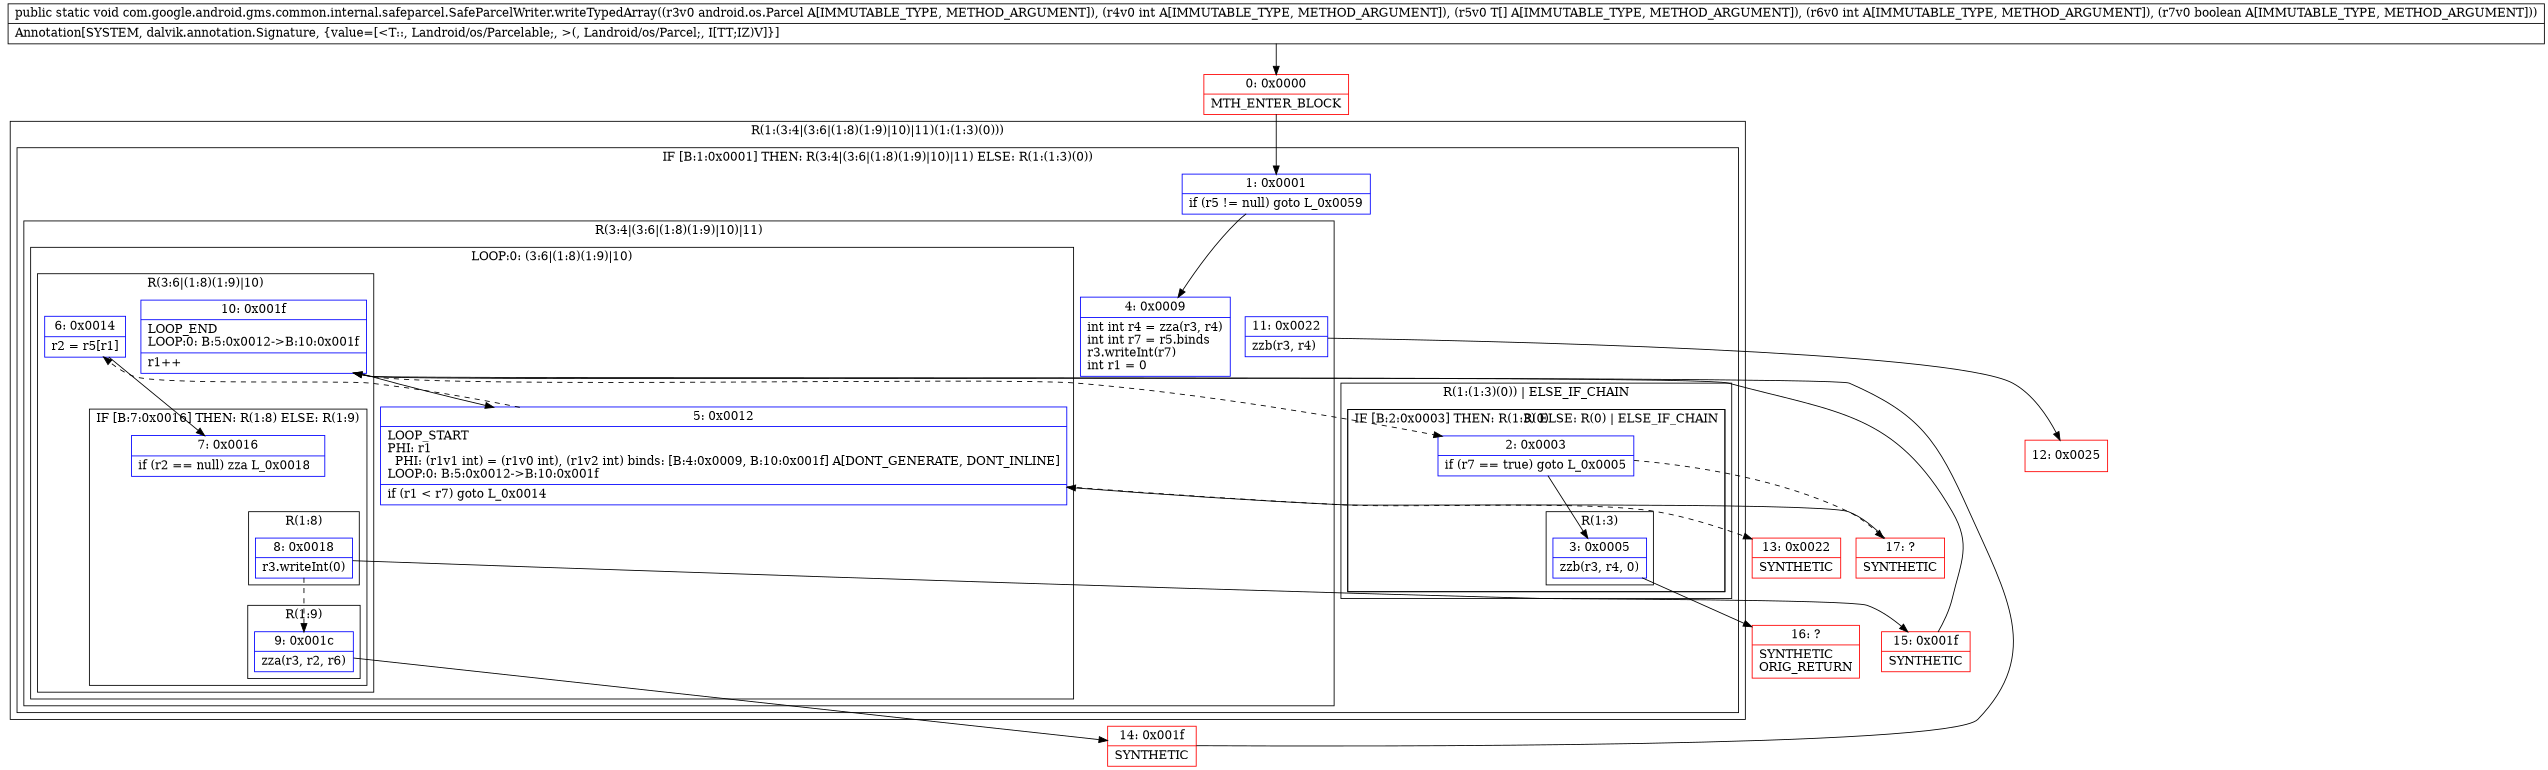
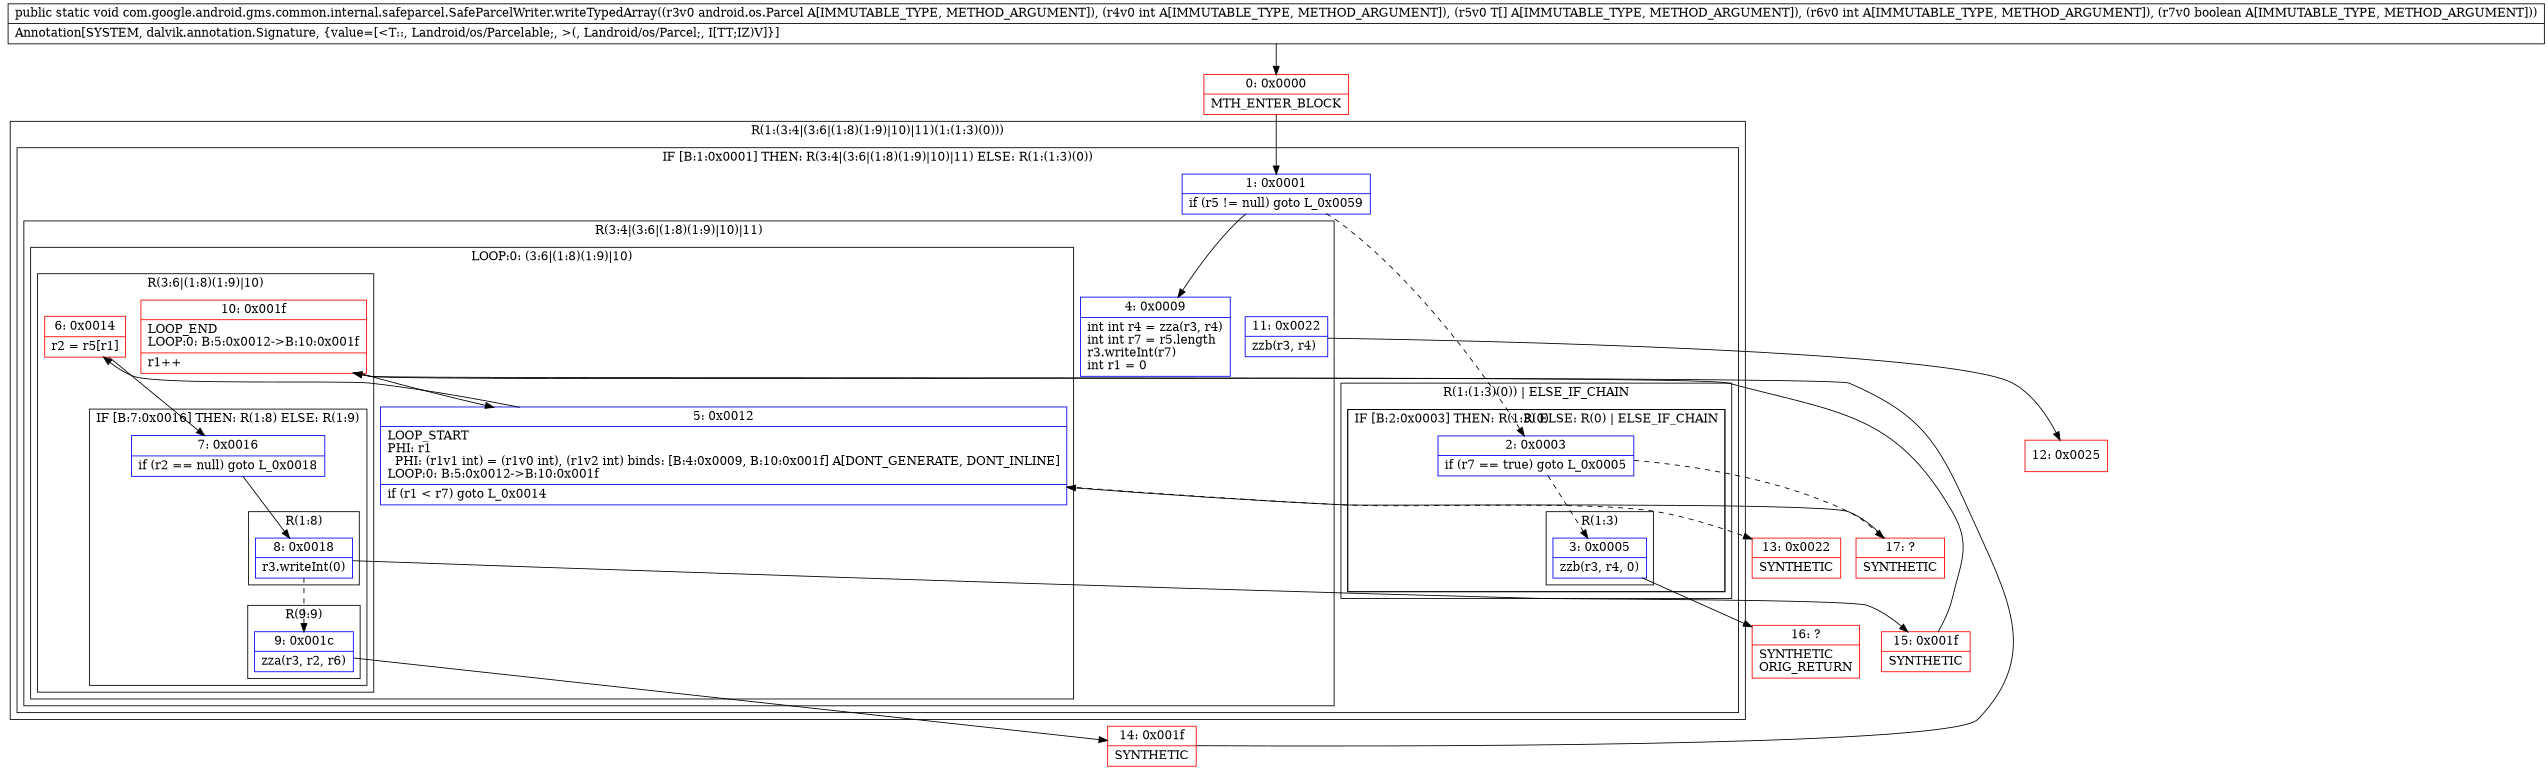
(85, 337) -> (85, 337)
(254, 337) -> (254, 337)
(1149, 340) -> (1152, 340)
(314, 382) -> (314, 382)
(1085, 384) -> (1433, 312)
(224, 466) -> (228, 466)
(1563, 499) -> (1563, 499)
none -> (264, 504)
(304, 615) -> (304, 615)
